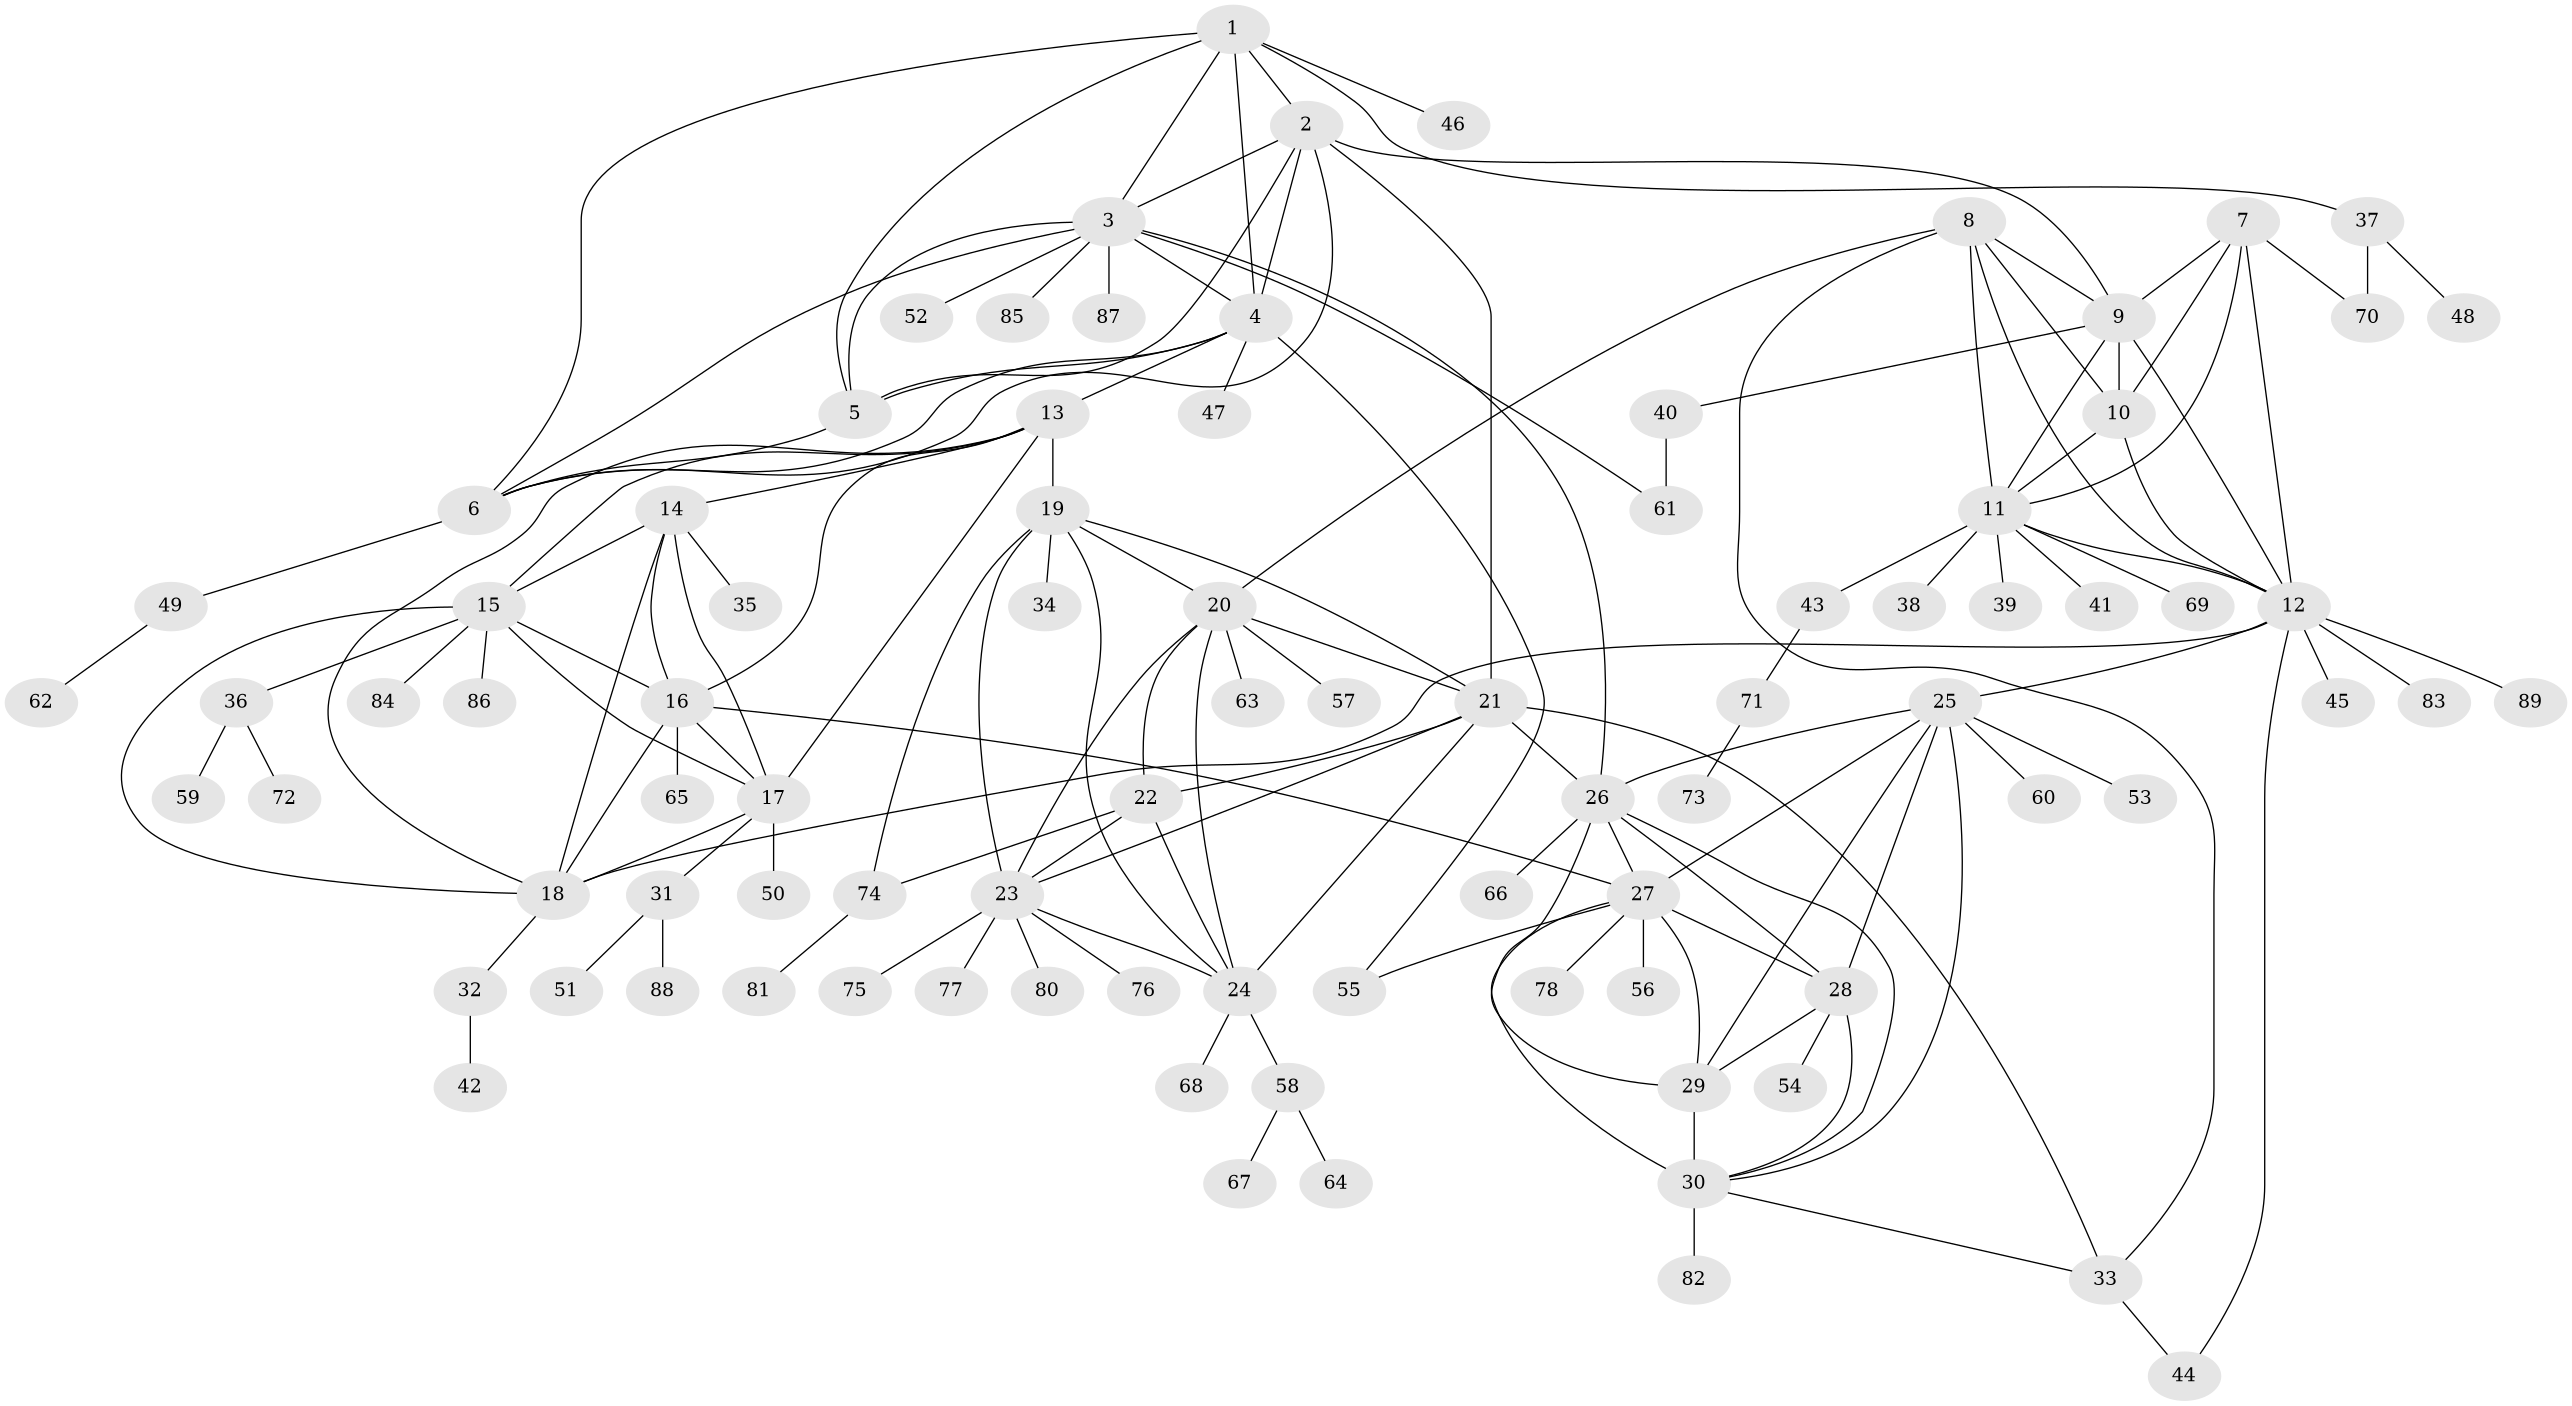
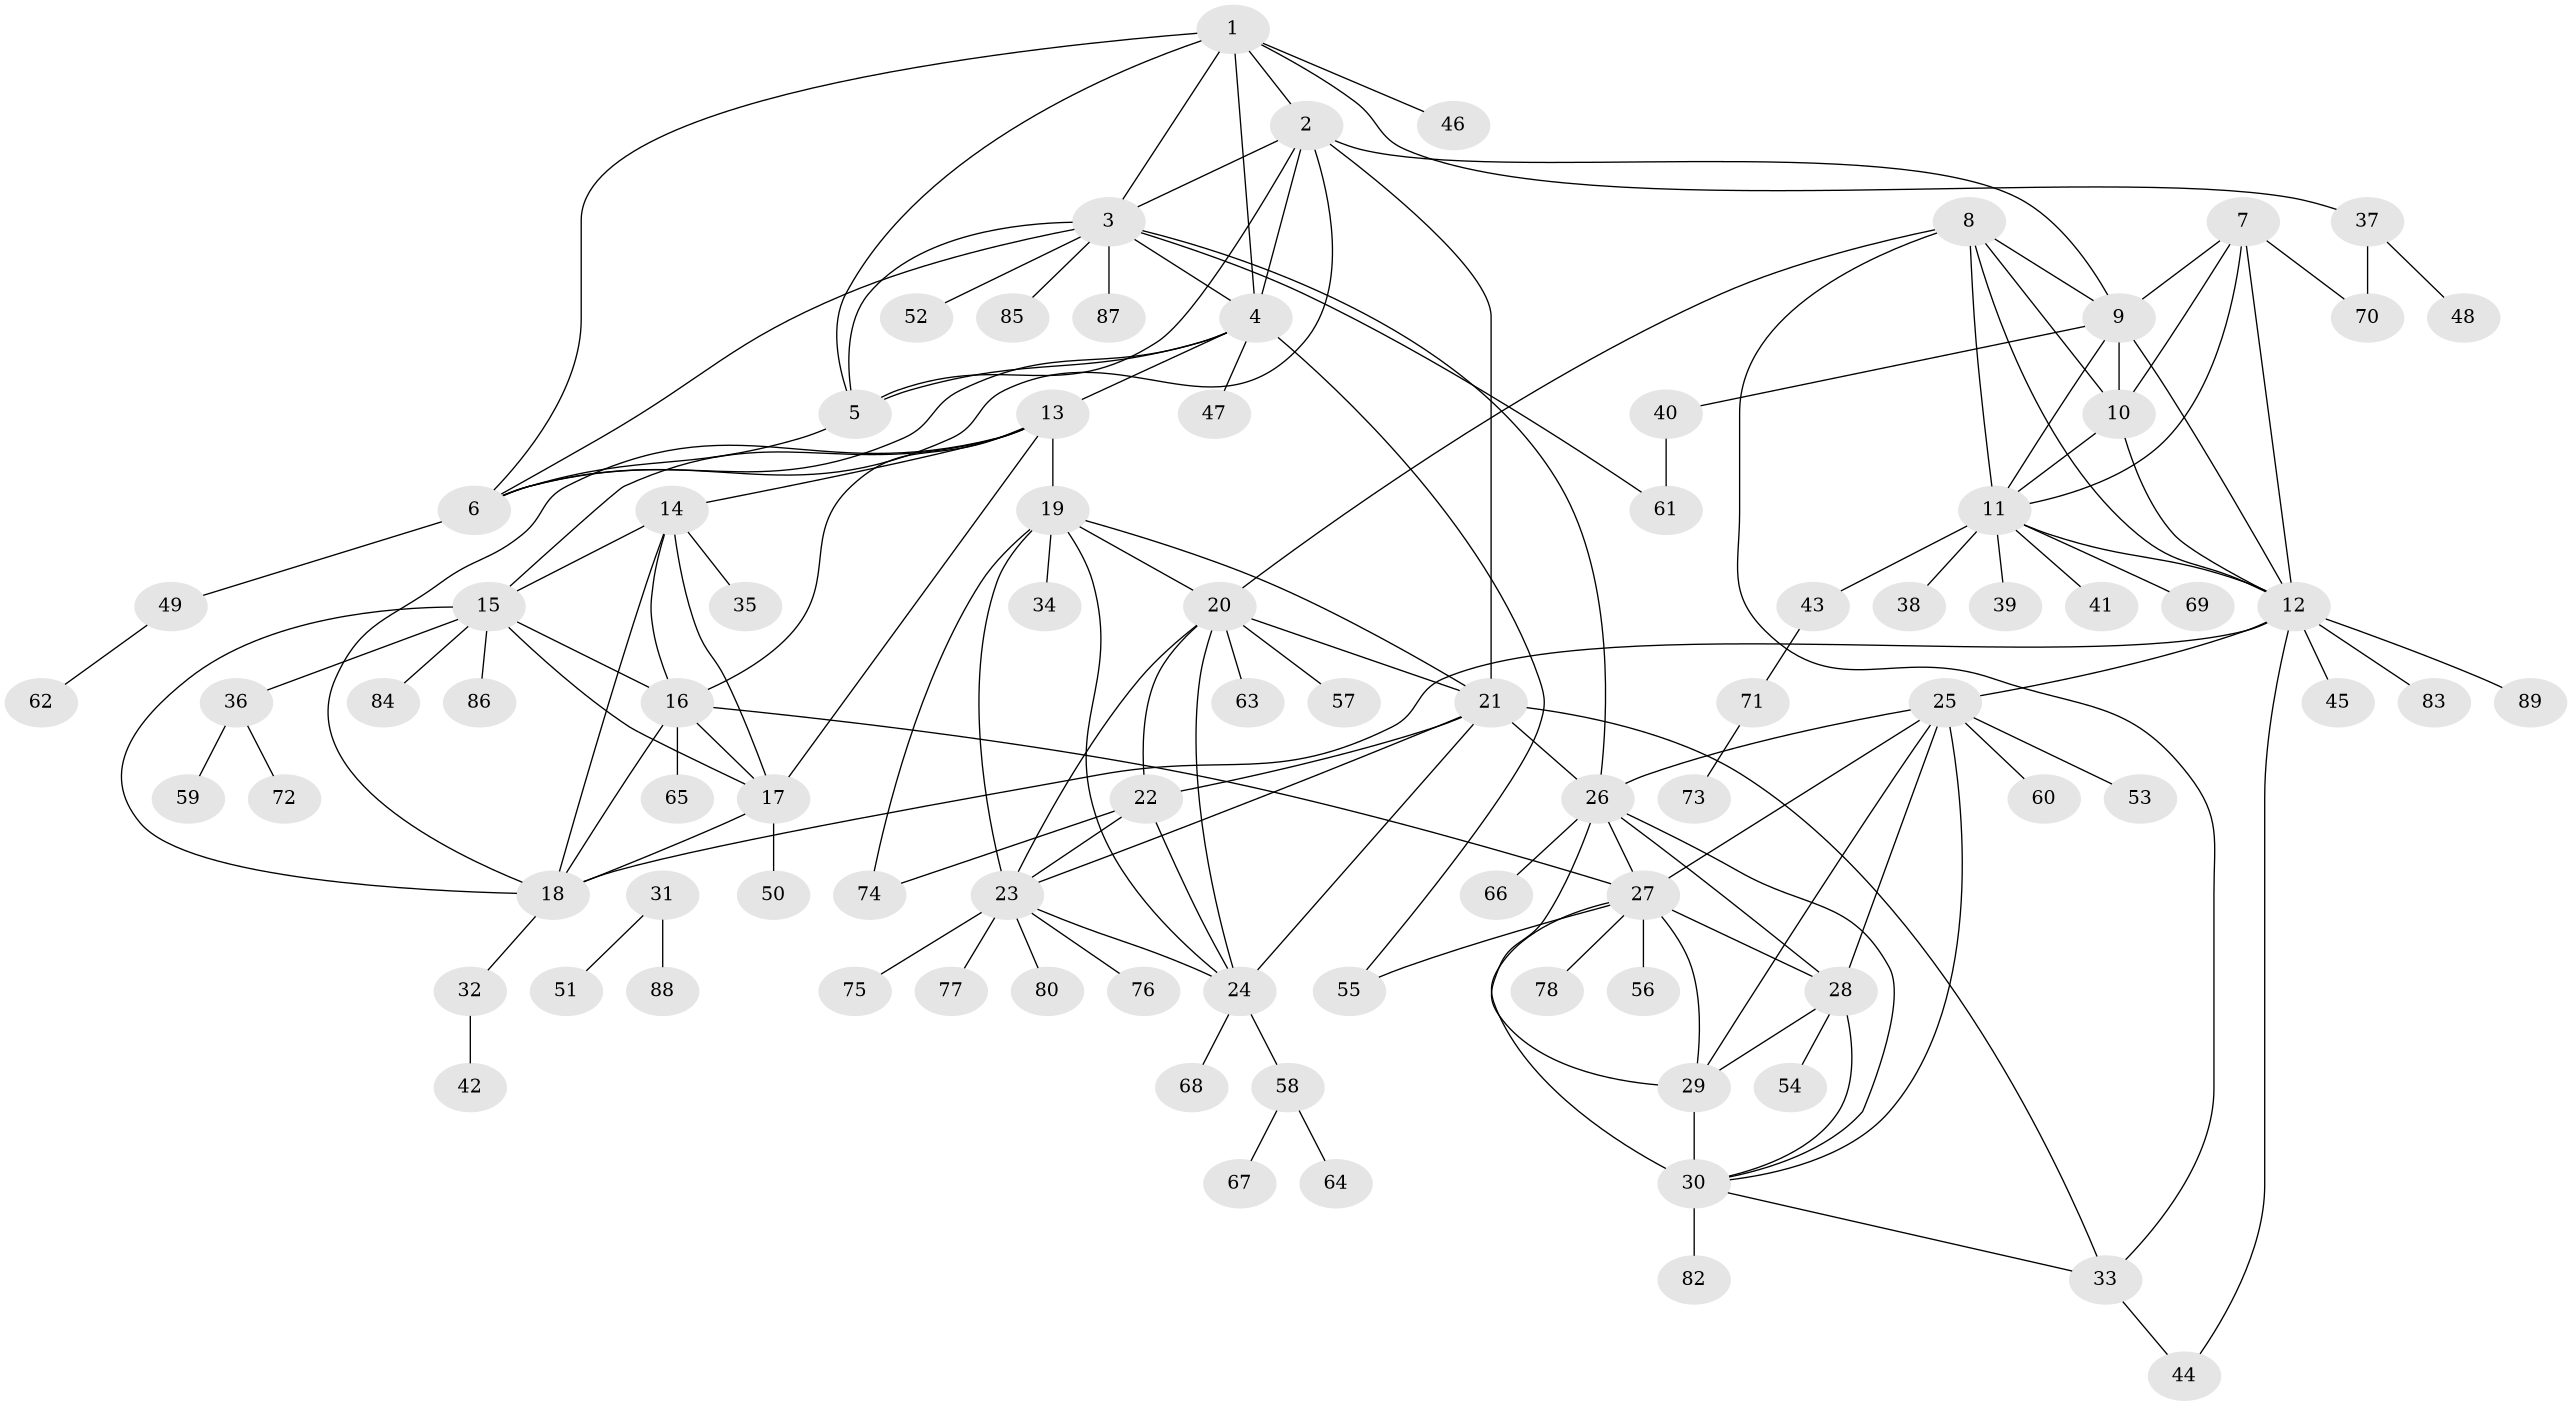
(704, 859) -> none
(759, 991) -> none
